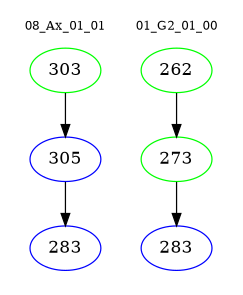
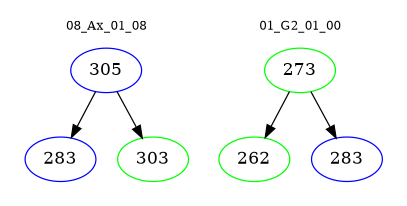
(65, 27) -> (107, 27)
(65, 109) -> (127, 109)
(177, 109) -> (280, 109)
